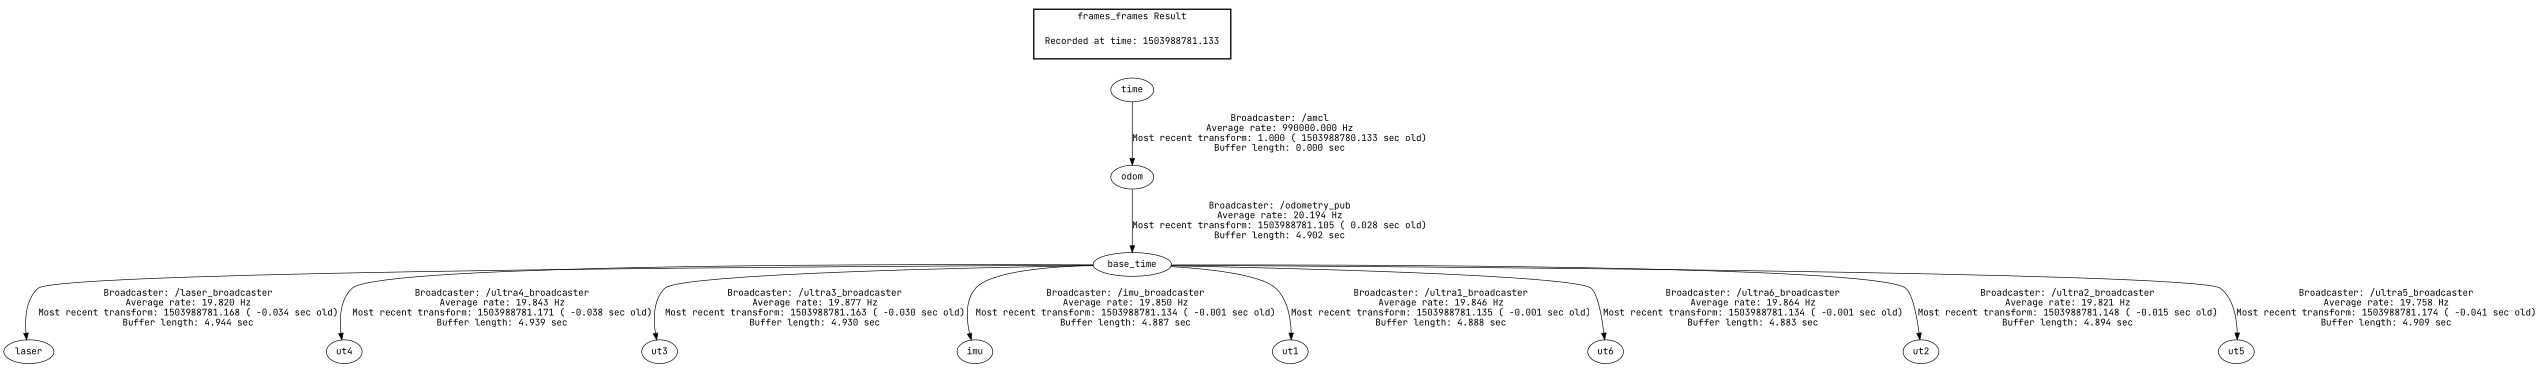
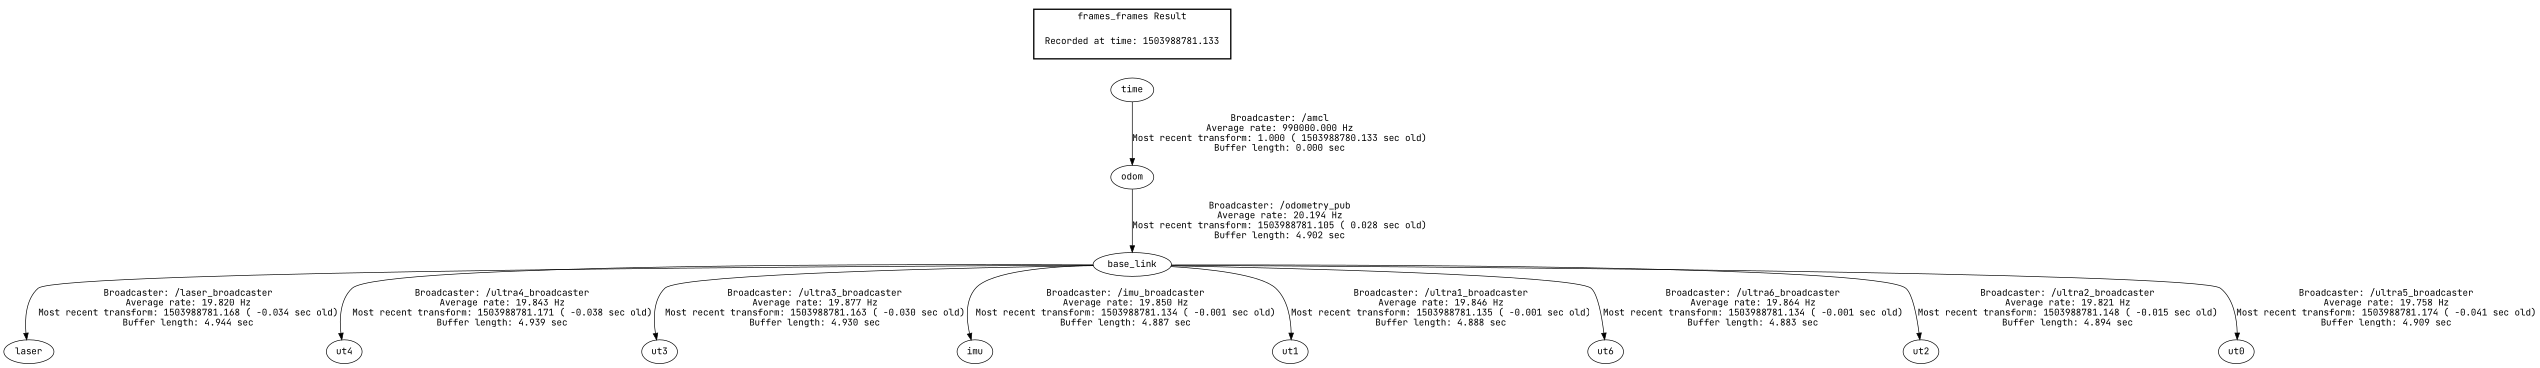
(1132, 264) -> (1132, 264)
(2236, 352) -> (2236, 352)
